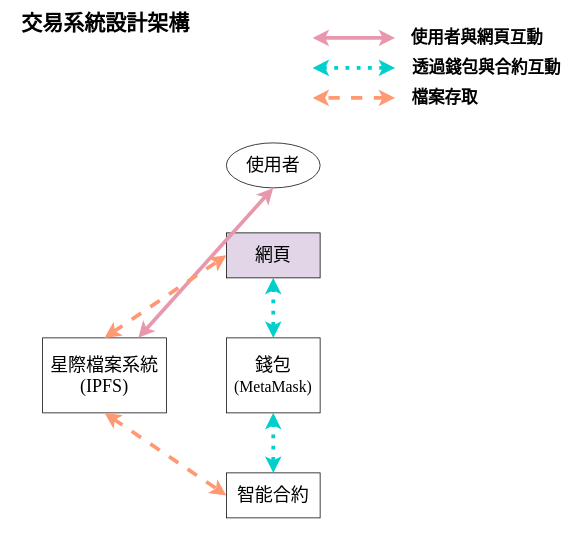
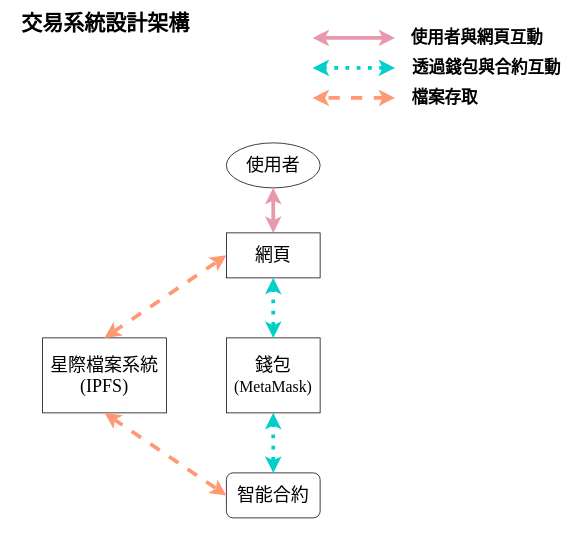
(231, 234) -> (273, 210)
(273, 255) -> (273, 255)
(273, 495) -> (273, 495)
